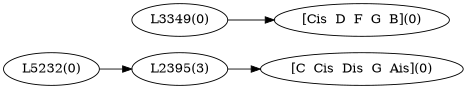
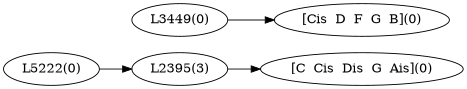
(180, 20) -> (180, 20)
(51, 69) -> (51, 69)
